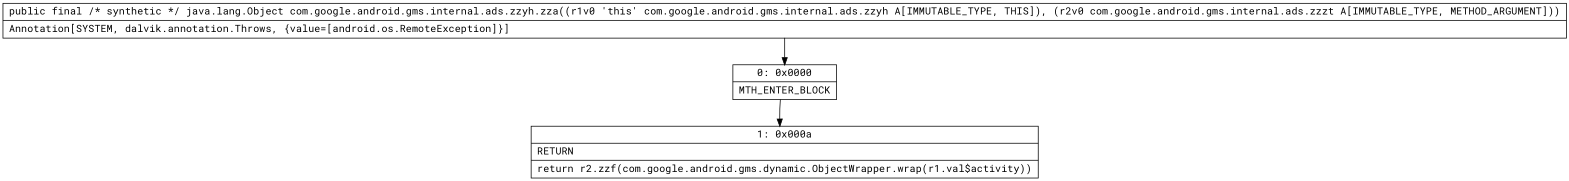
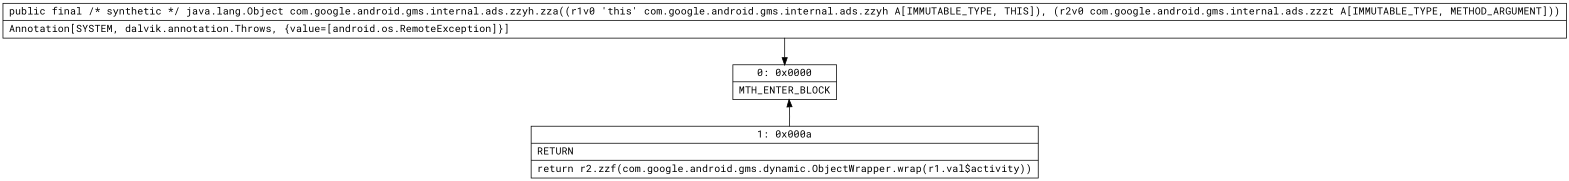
(780, 109) -> (790, 117)
